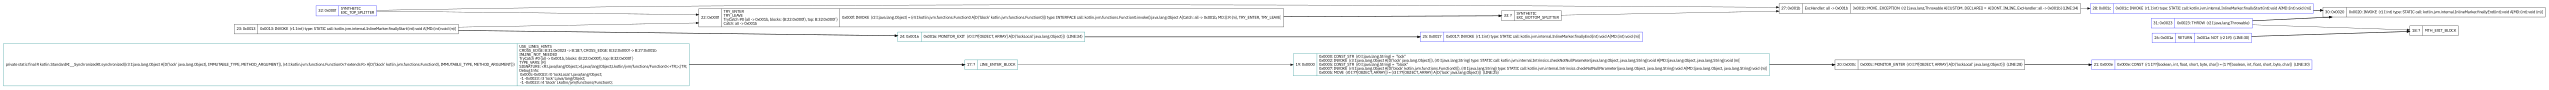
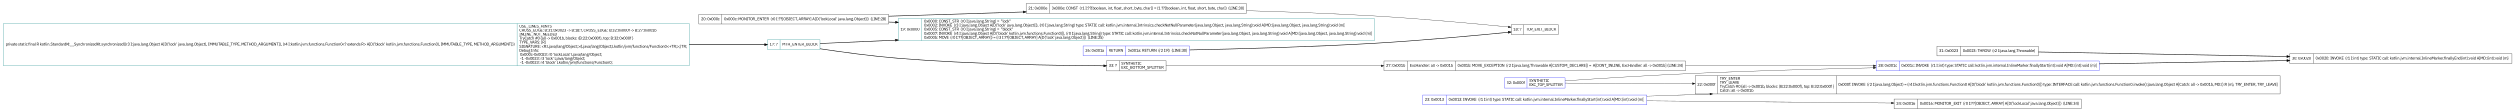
(1076, 5) -> (1719, 72)
(1391, 16) -> (962, 62)
(2202, 23) -> (1988, 51)
(2330, 27) -> (1378, 16)
(346, 29) -> (1535, 100)
(2440, 31) -> (1541, 29)
(677, 33) -> (1769, 102)
(991, 37) -> (1988, 104)
(1531, 37) -> none
(2223, 38) -> (1157, 51)
(998, 65) -> (800, 44)
(1154, 65) -> (858, 42)
(1801, 65) -> (892, 22)
(2202, 65) -> (1136, 8)
